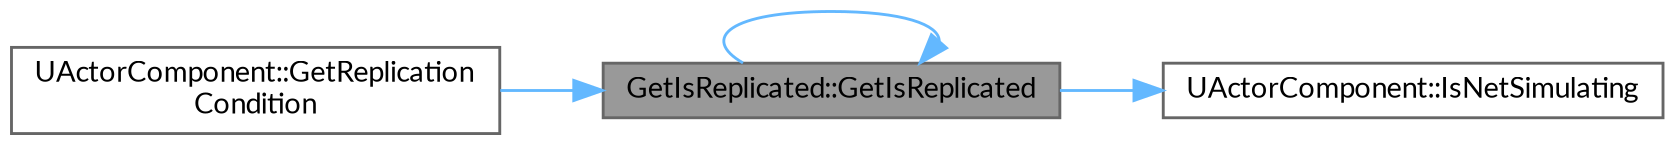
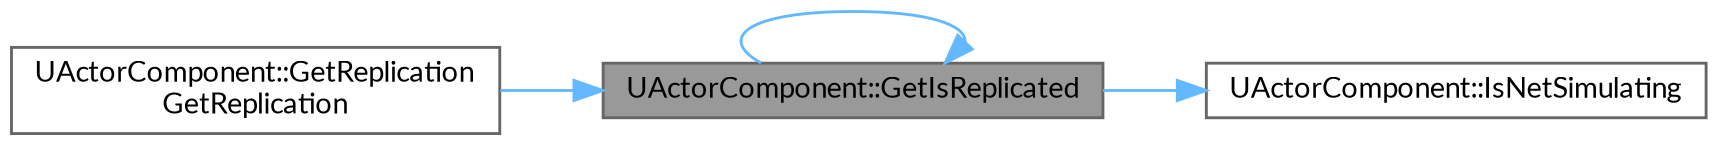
(256, 90) -> (256, 90)
(832, 90) -> (853, 90)
